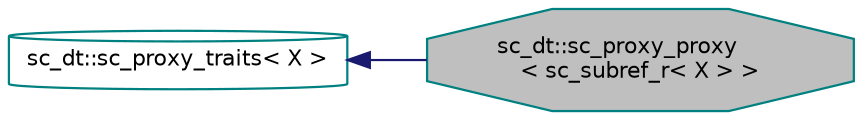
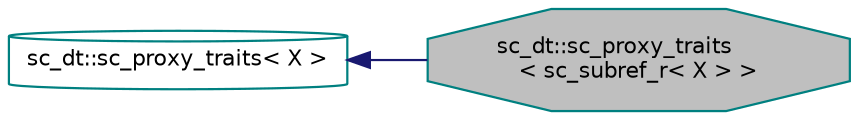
(640, 60) -> (639, 60)
